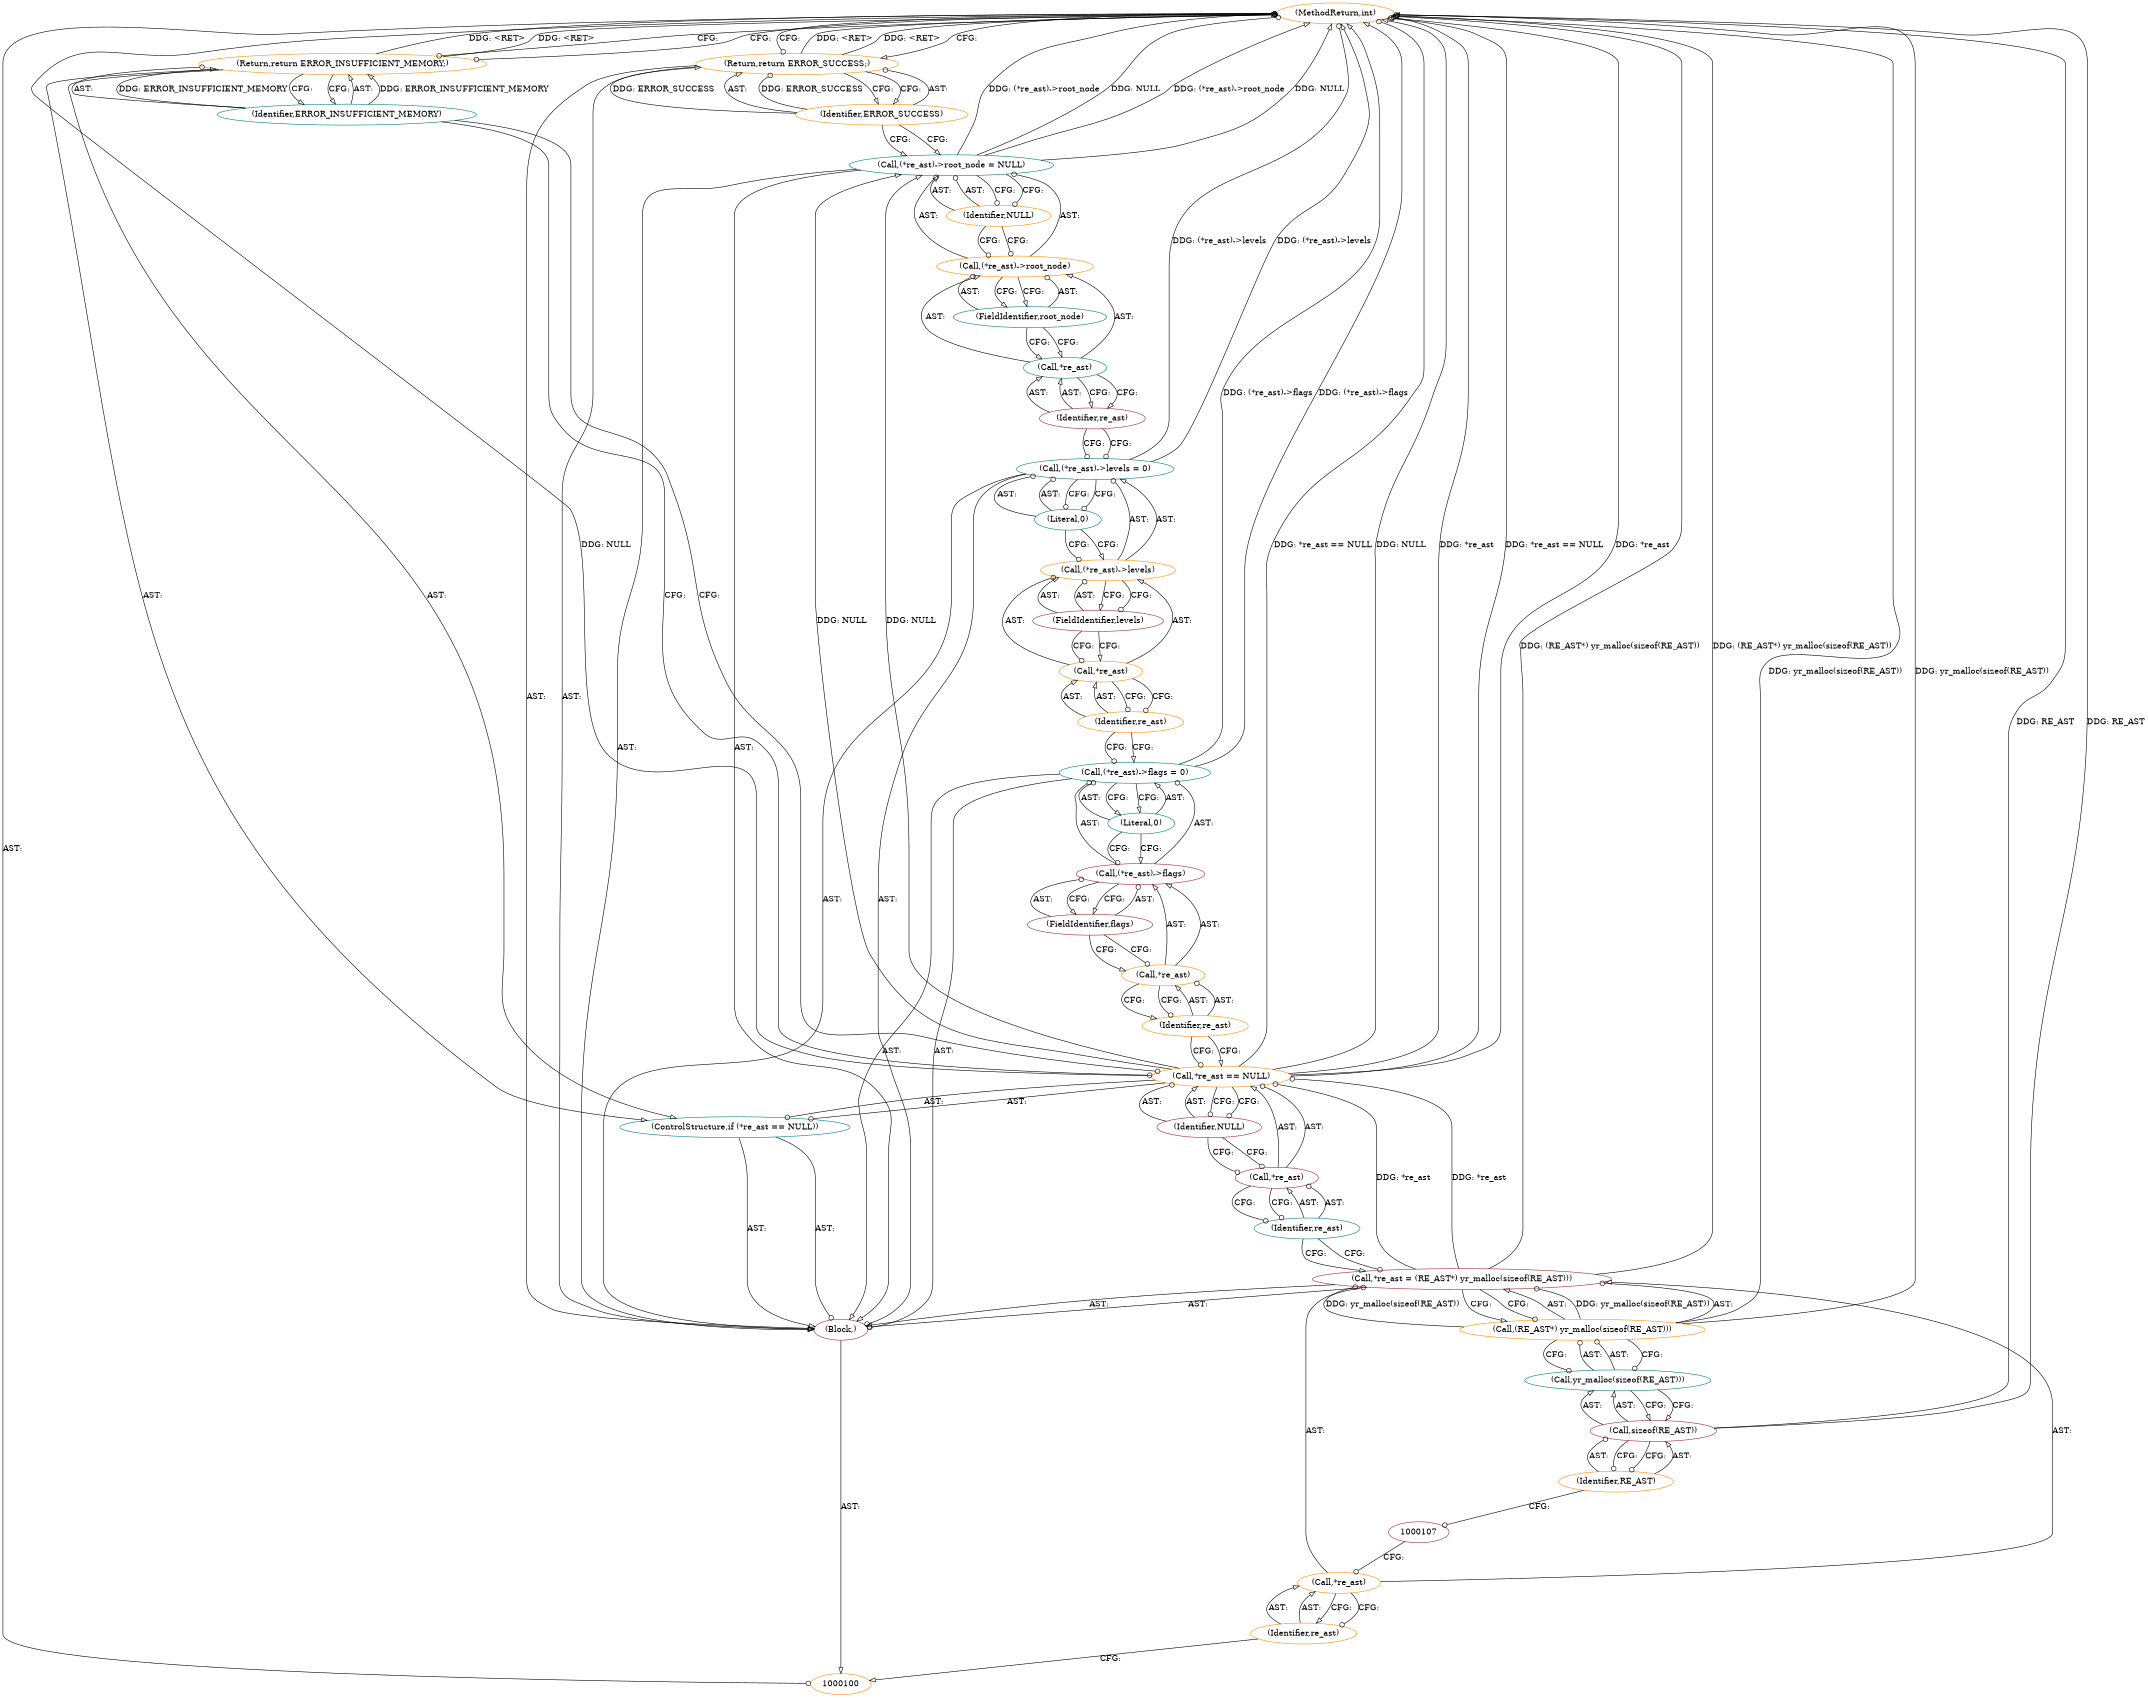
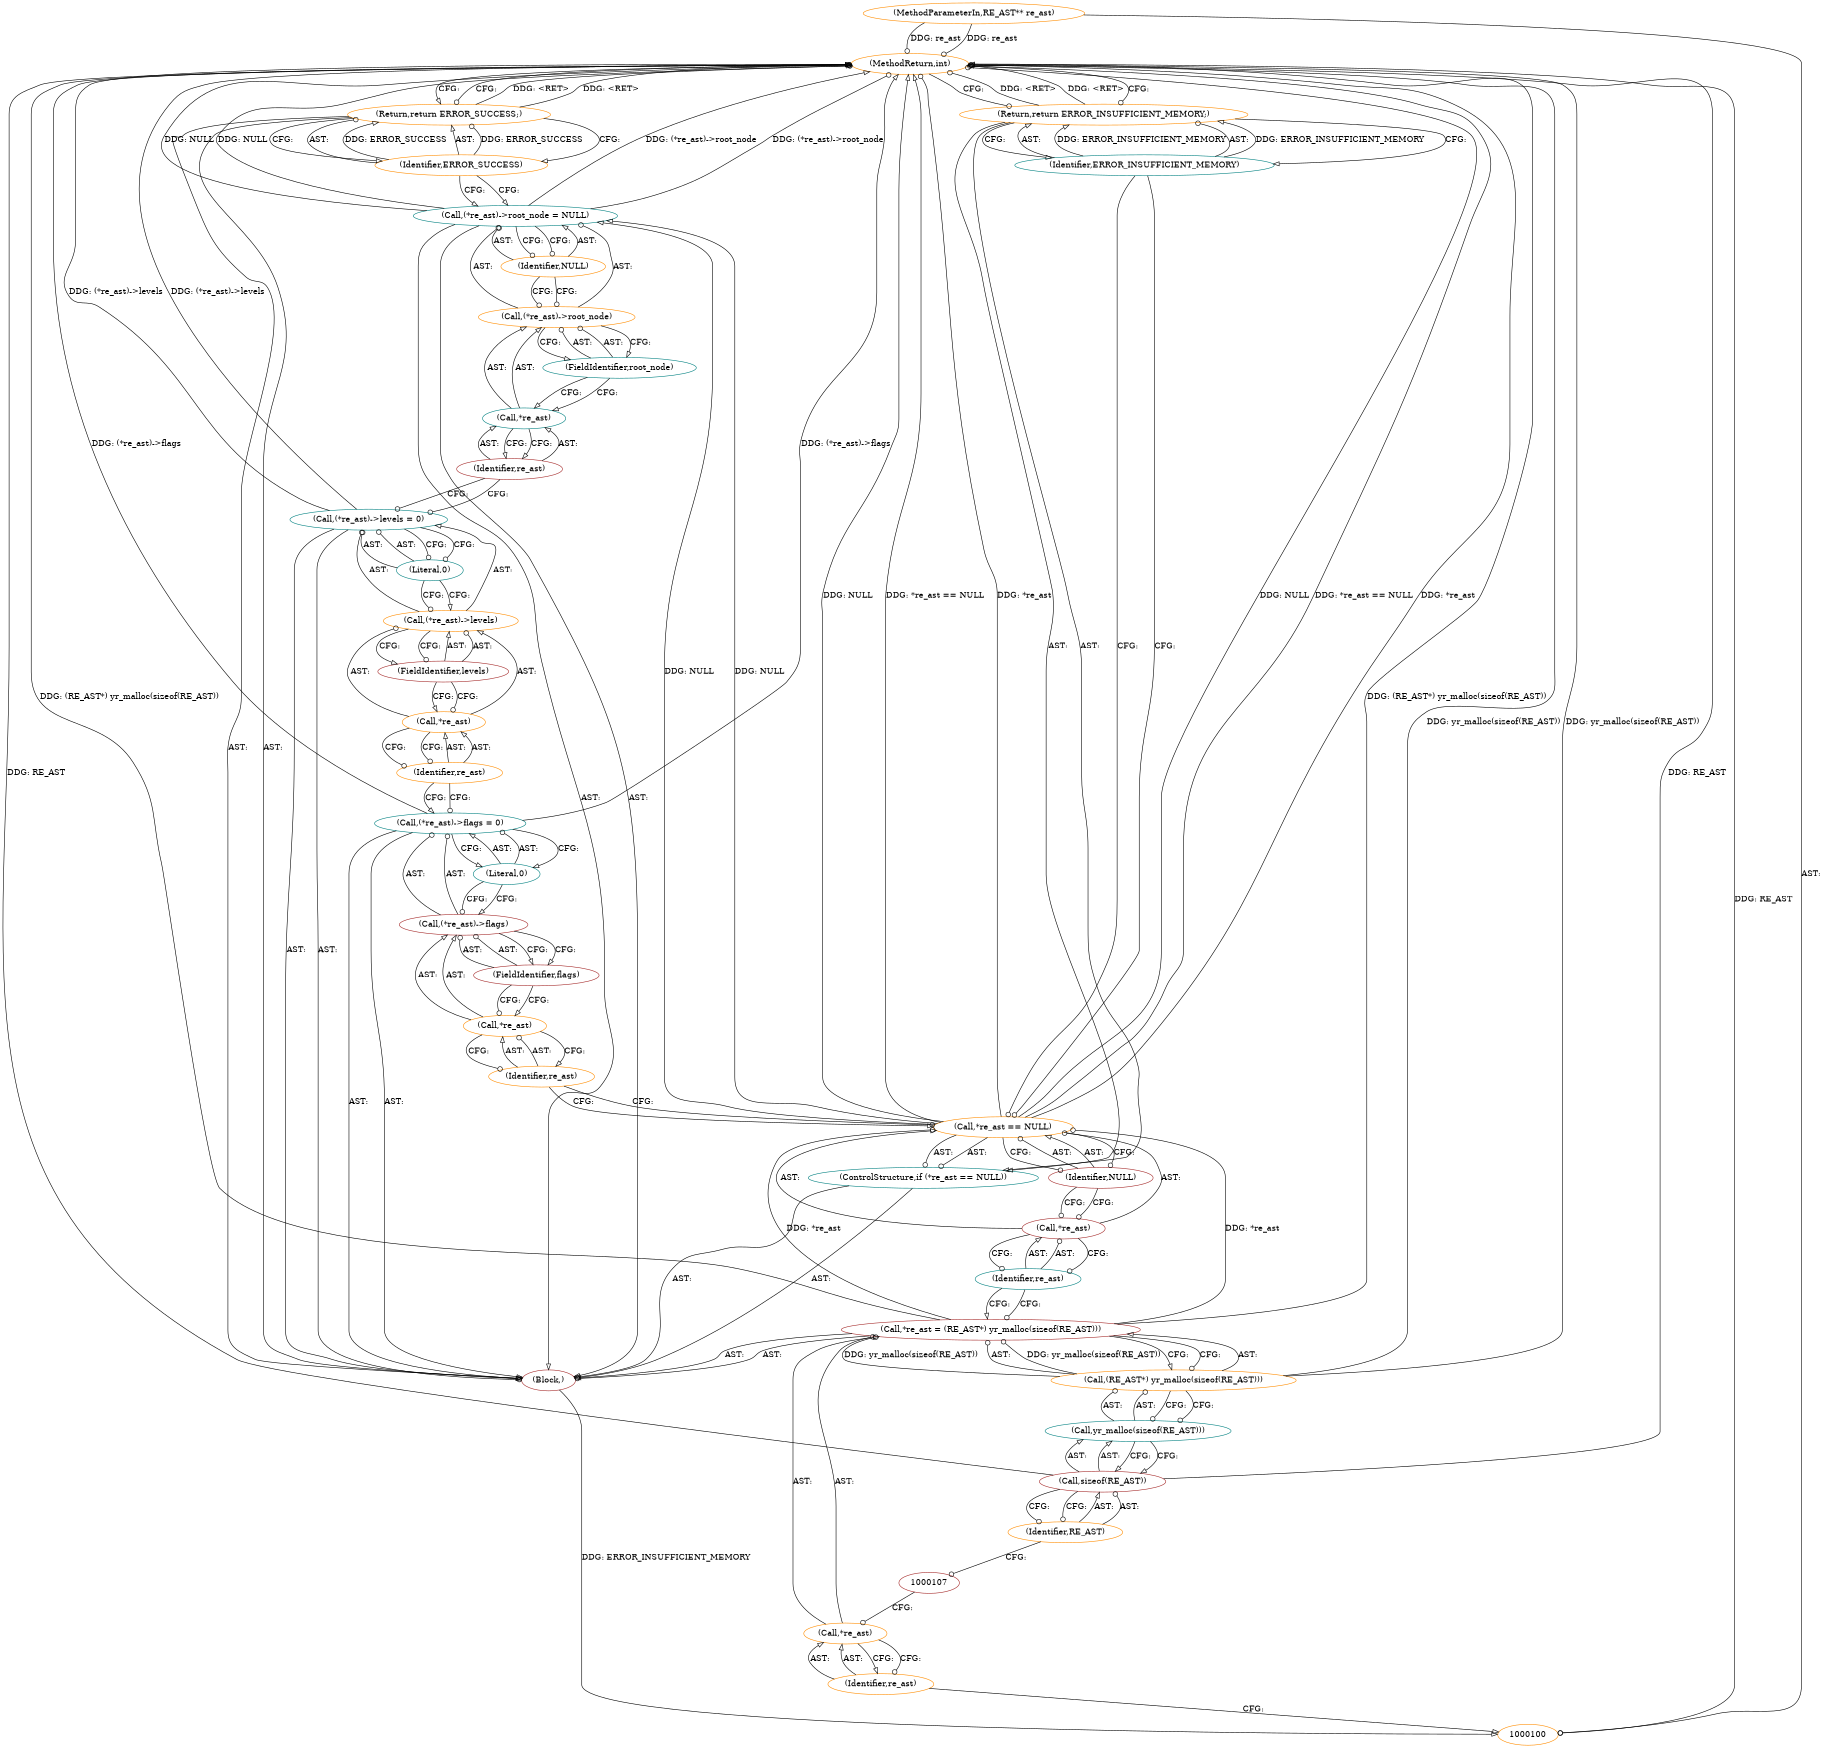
none -> (974, 13)
(14, 849) -> (1764, 899)
(852, 1507) -> (666, 1558)
